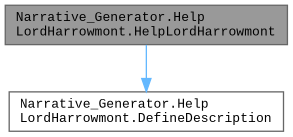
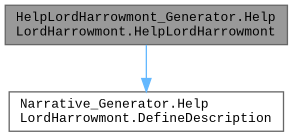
(146, 25) -> (146, 25)
